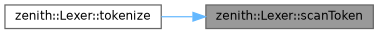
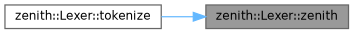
(290, 17) -> (277, 17)
